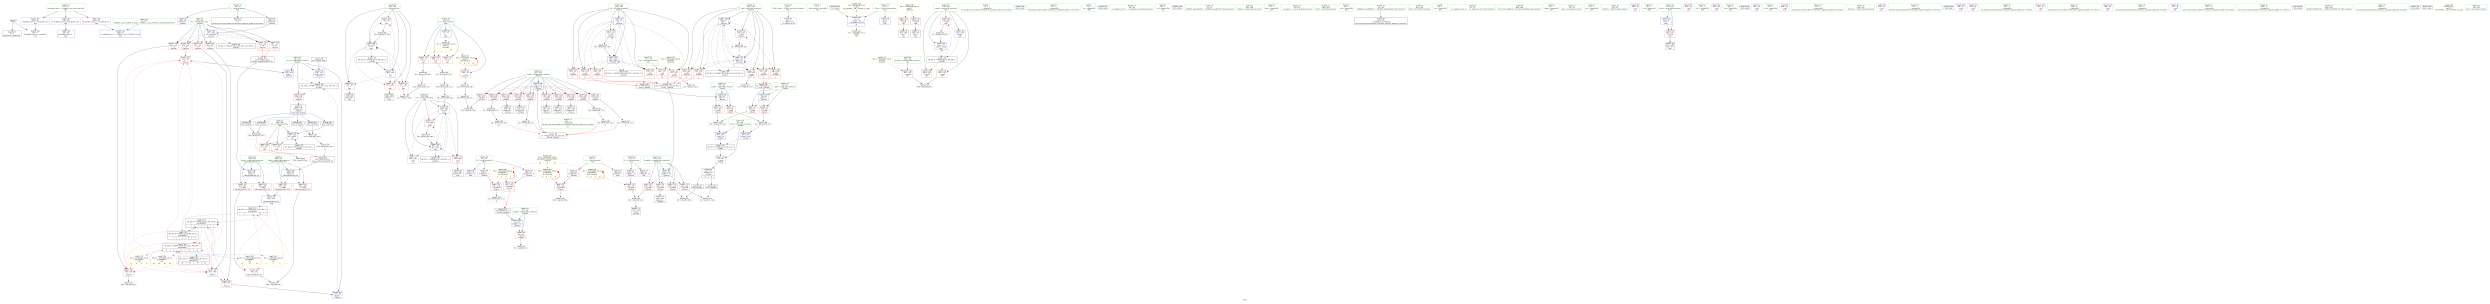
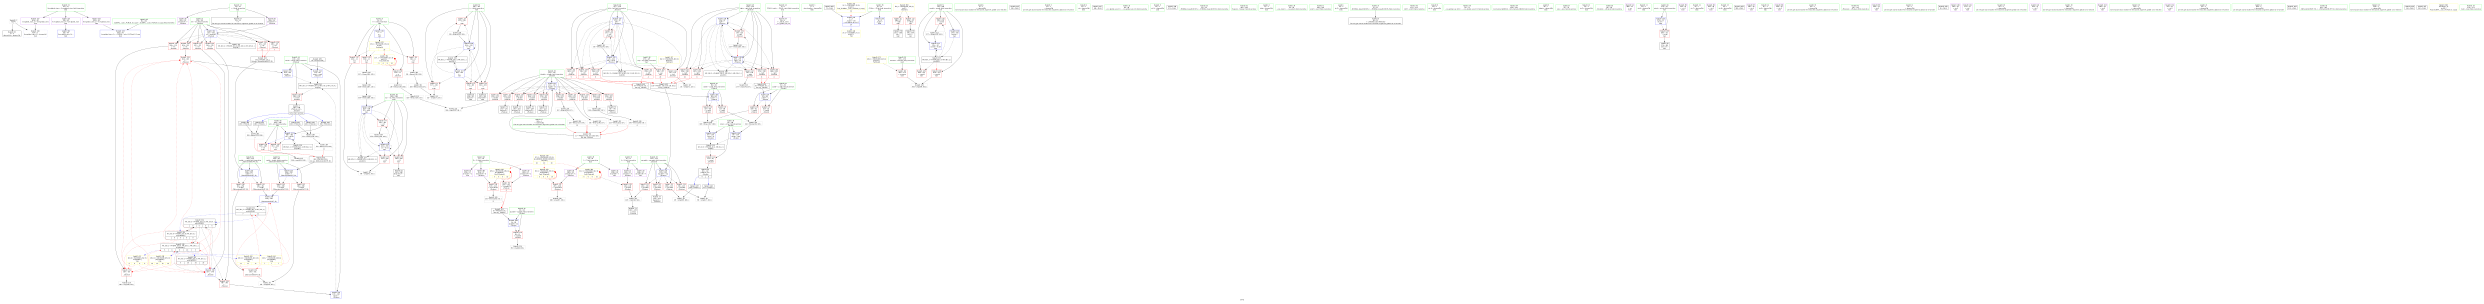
none -> (367, 173)
